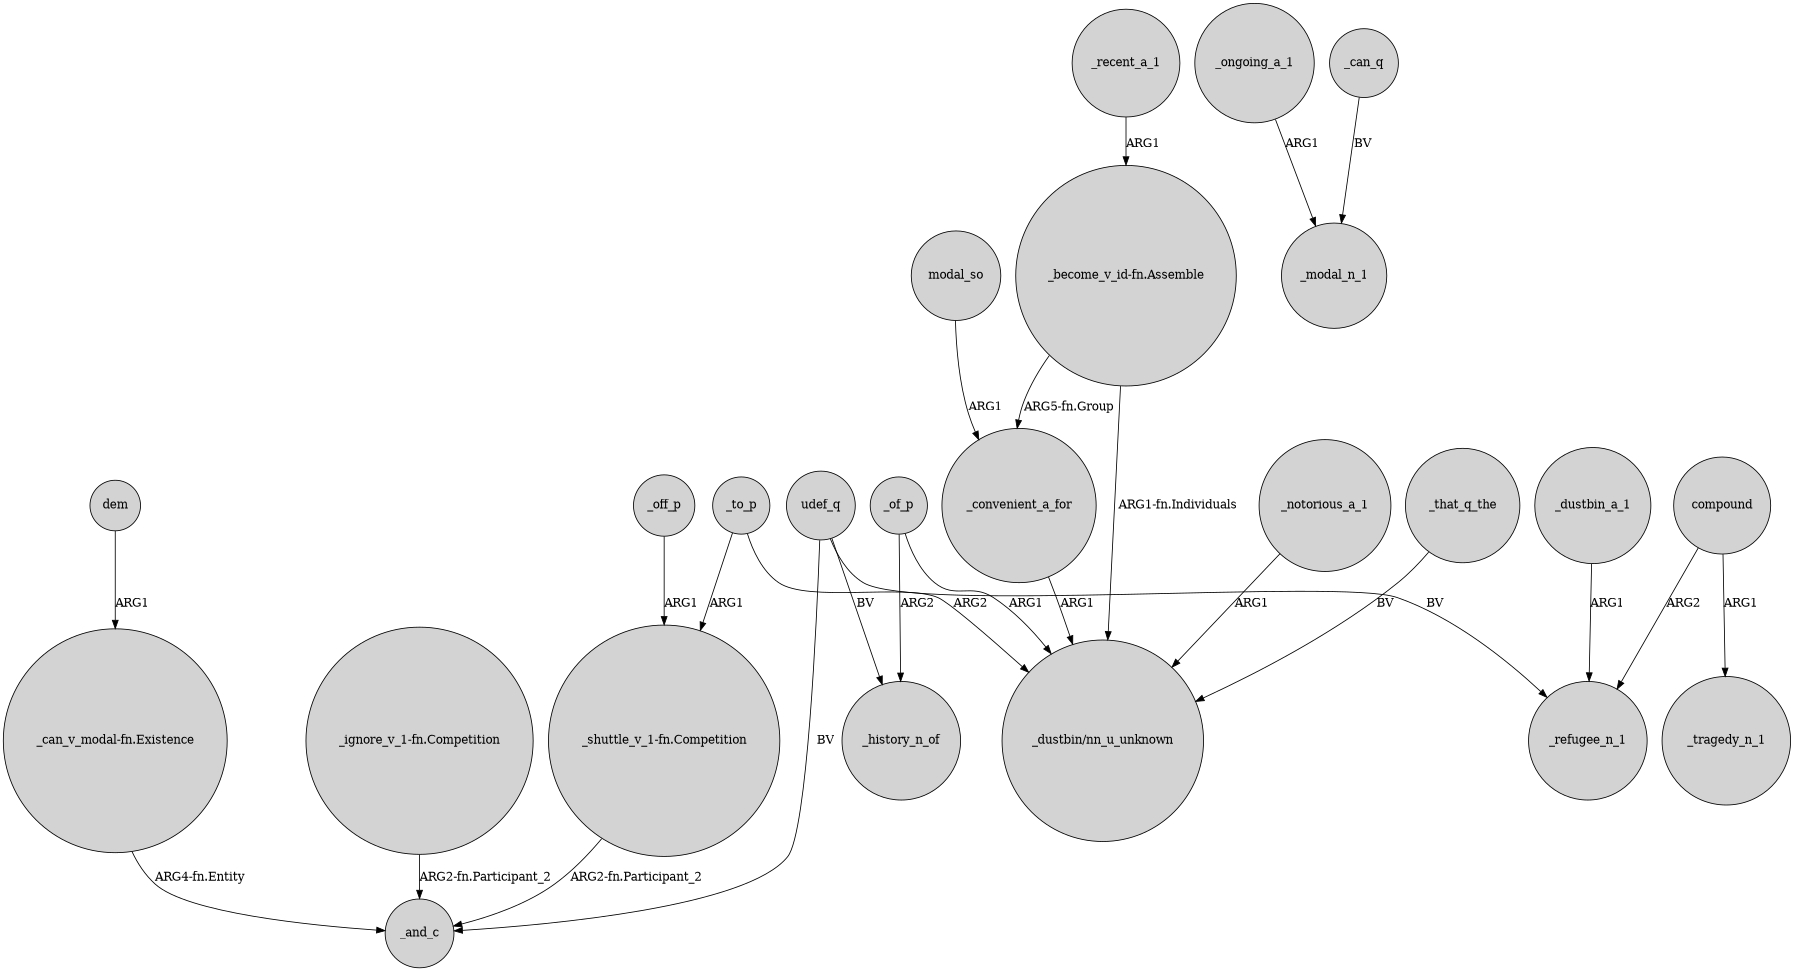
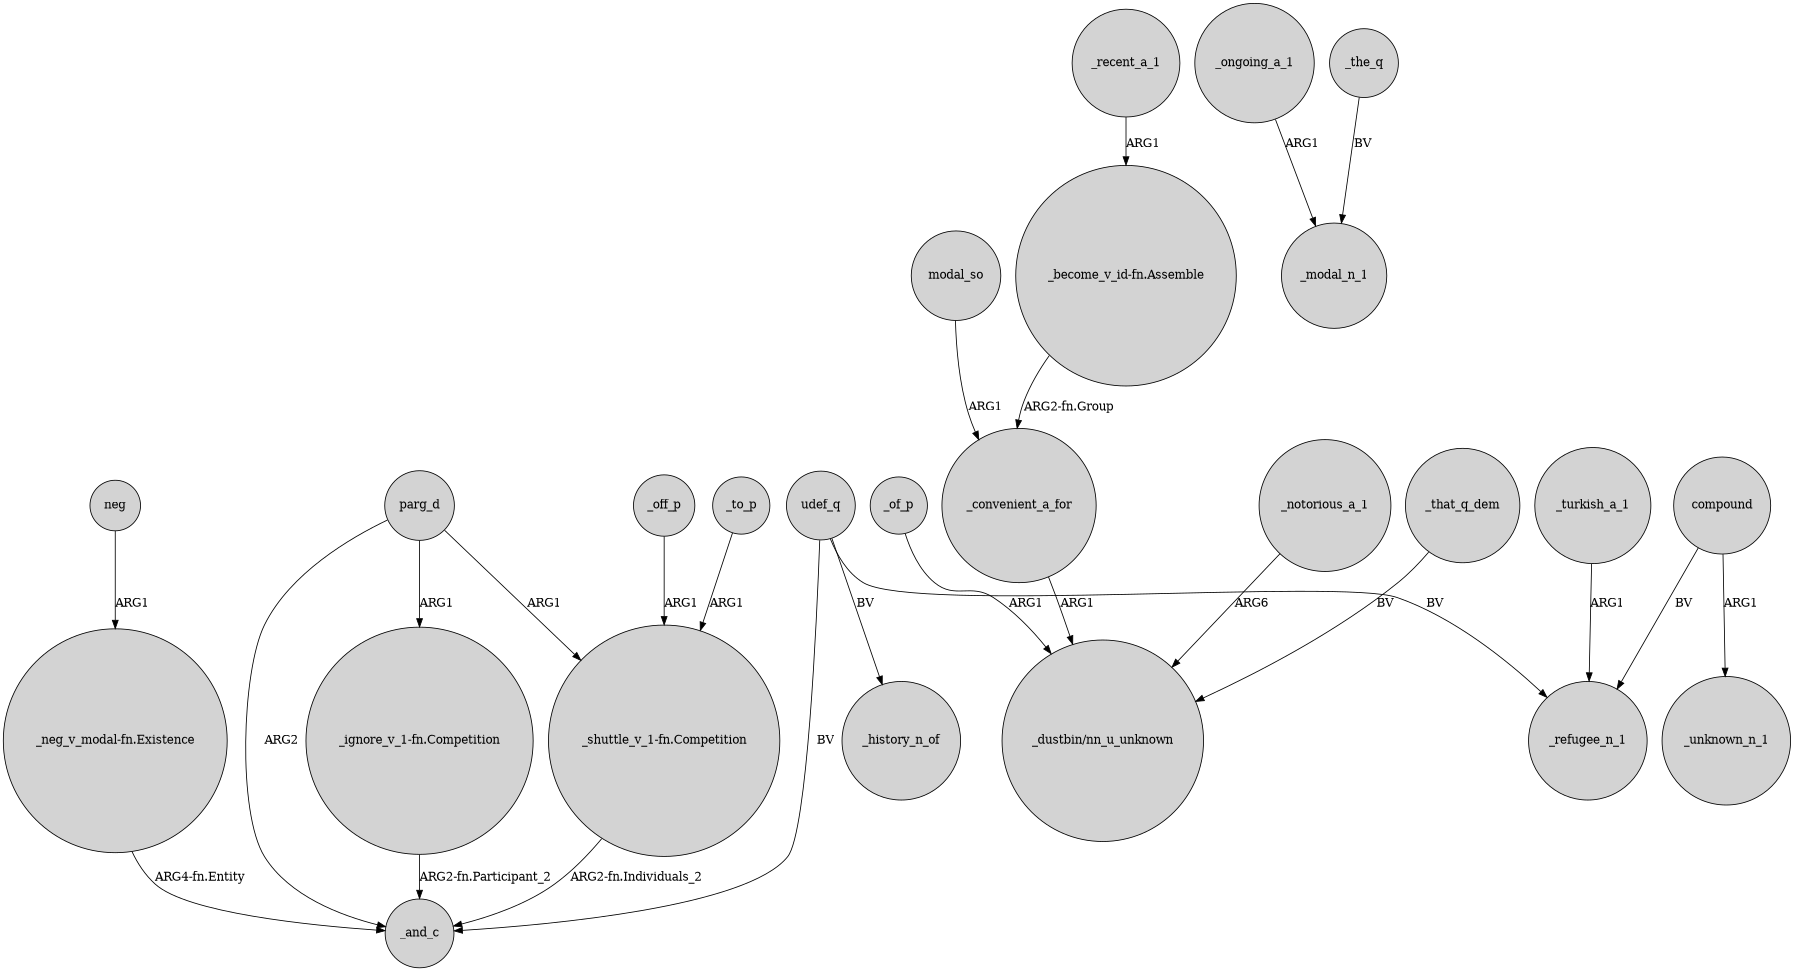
(1364, 63) -> (1364, 63)
(1069, 407) -> (1069, 407)
(115, 506) -> (115, 506)
none -> (420, 506)
(1463, 506) -> (1463, 506)
(1593, 506) -> (1593, 506)
(1114, 509) -> none
(875, 592) -> none
(900, 604) -> none
(1252, 604) -> (1252, 604)
(1684, 604) -> (1684, 604)
(115, 741) -> (115, 741)
(1726, 741) -> (1726, 741)
(636, 878) -> (636, 878)
